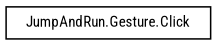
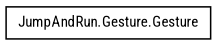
(108, 23) -> (108, 23)
